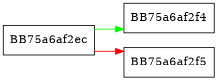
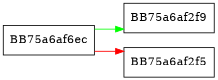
(169, 18) -> (169, 18)
(49, 40) -> (49, 40)
